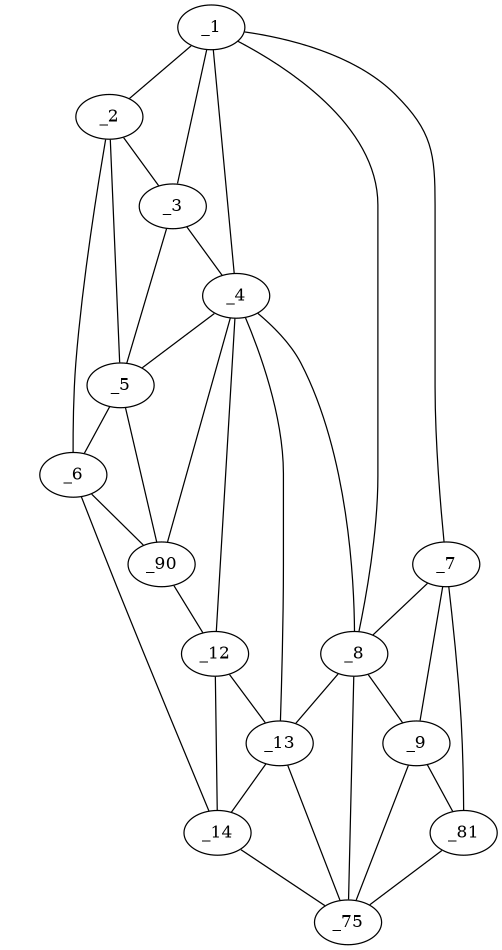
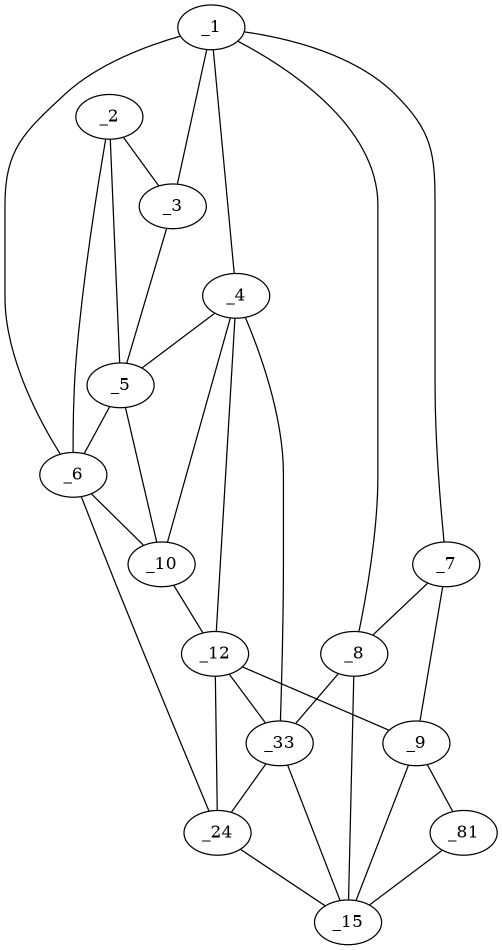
(160, 72) -> (5, 205)
(205, 251) -> none
(335, 462) -> none
(162, 564) -> (162, 564)
(460, 698) -> none
(385, 699) -> (308, 695)
(280, 743) -> (280, 743)
(218, 833) -> (218, 833)
(348, 922) -> (348, 922)
